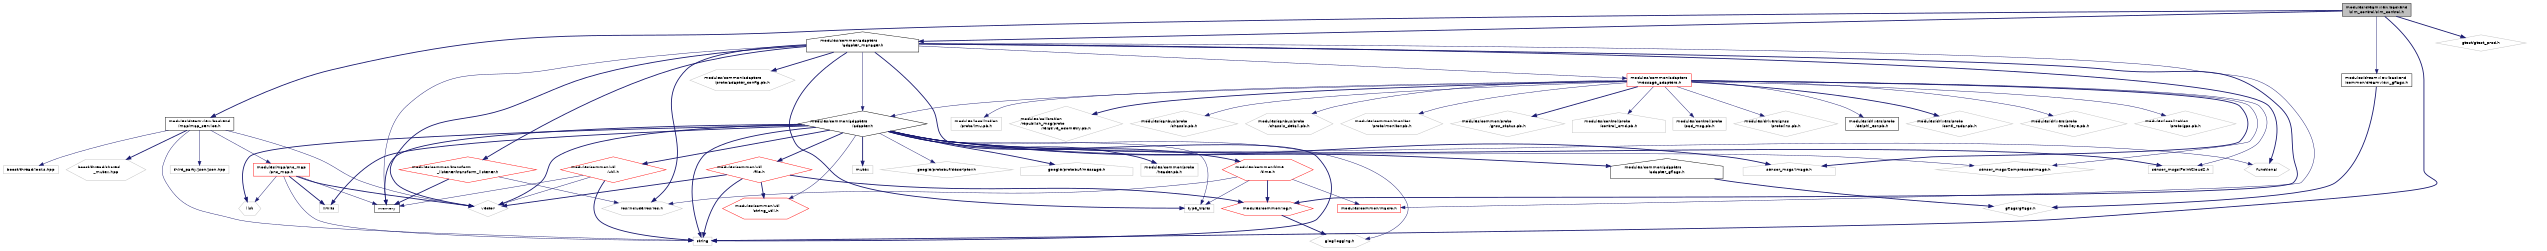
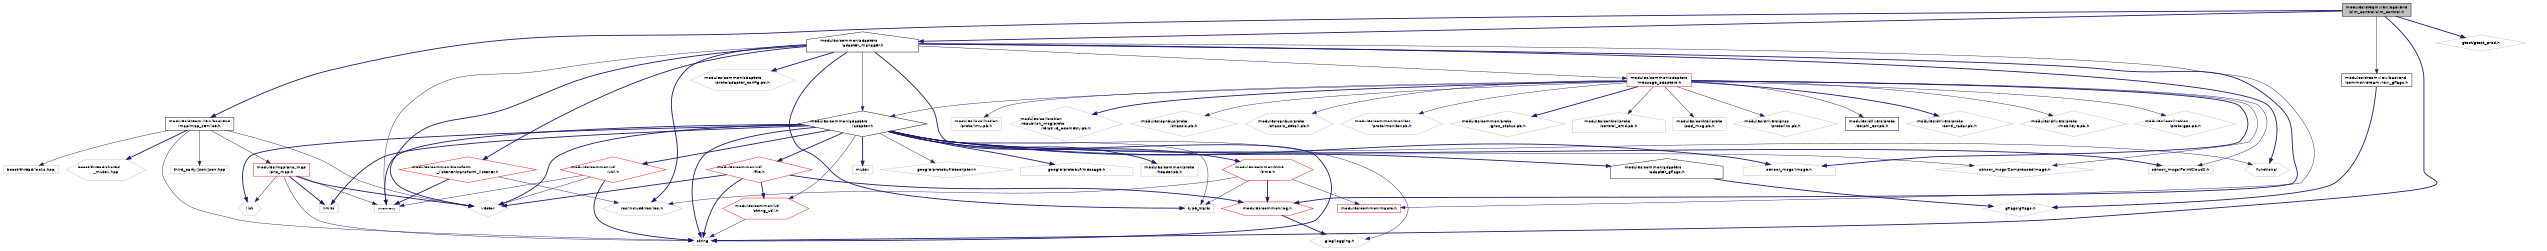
(387, 209) -> (387, 209)
none -> (730, 227)
